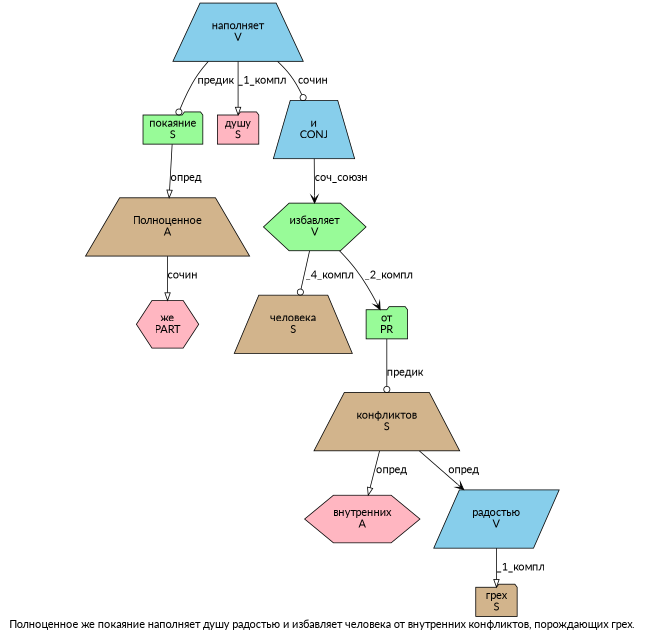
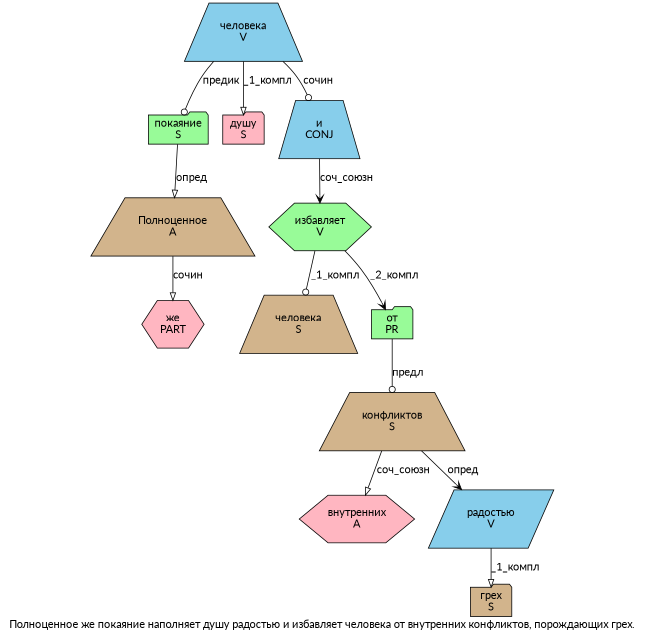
(238, 32) -> (243, 32)
(330, 276) -> (335, 276)
(406, 373) -> (408, 373)
(392, 470) -> (404, 470)
